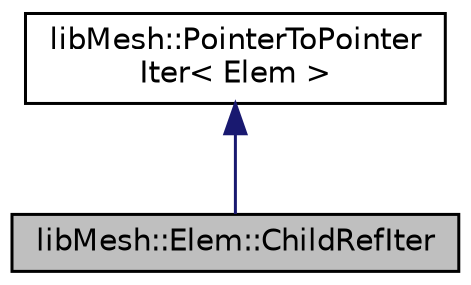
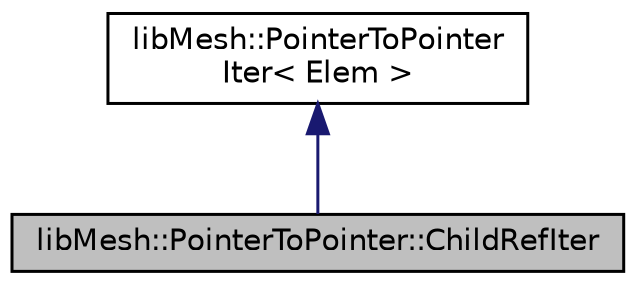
(235, 243) -> (318, 243)
